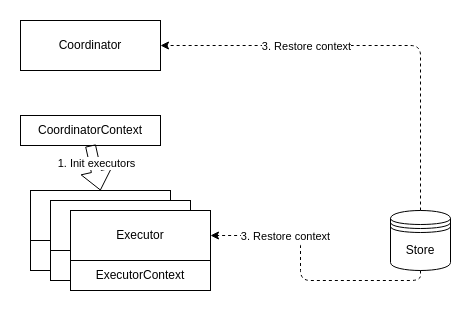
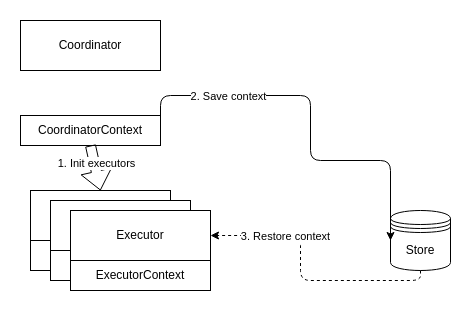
(371, 46) -> none
none -> (311, 111)
